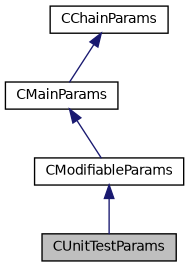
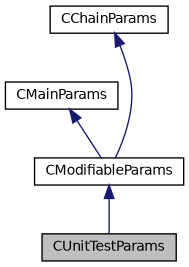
(82, 63) -> (132, 102)
